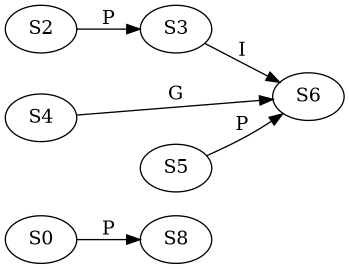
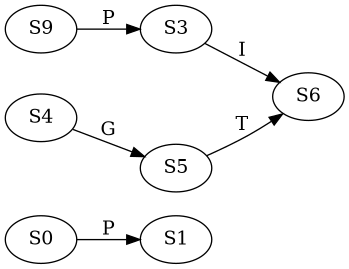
(41, 29) -> (41, 29)
(168, 108) -> (102, 141)
(242, 125) -> (242, 125)
(176, 240) -> (176, 240)
